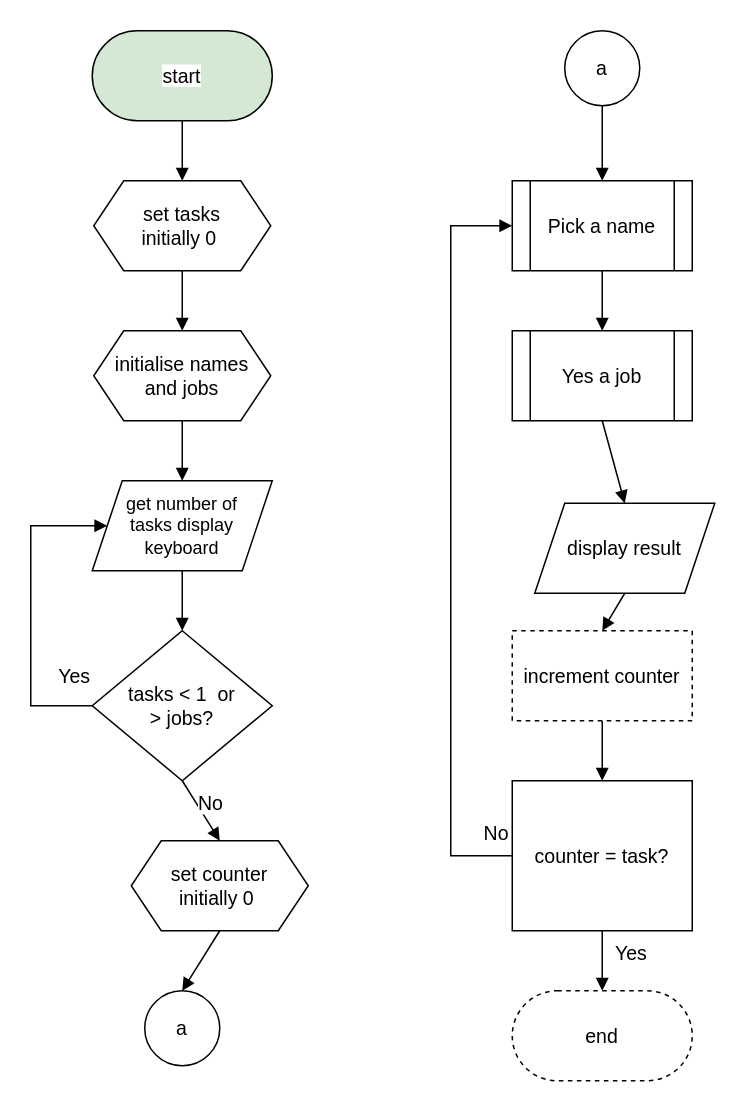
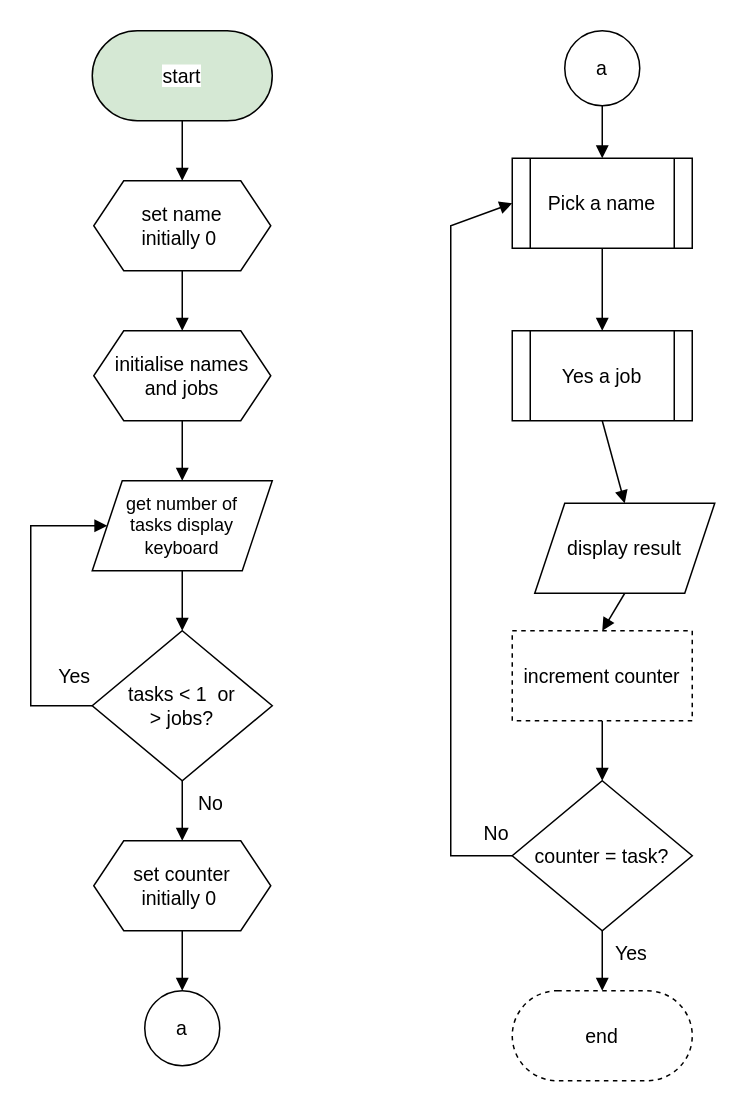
(182, 226) -> (182, 226)
(602, 226) -> (602, 203)
(602, 856) -> (602, 856)
(220, 886) -> (182, 886)
